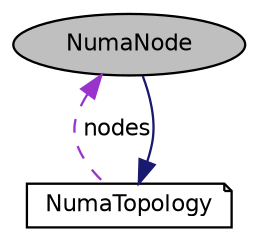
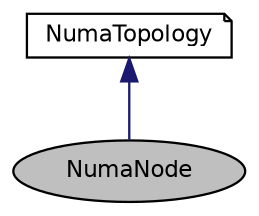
(76, 142) -> none
